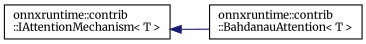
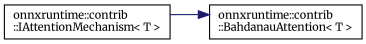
(195, 29) -> (184, 15)
